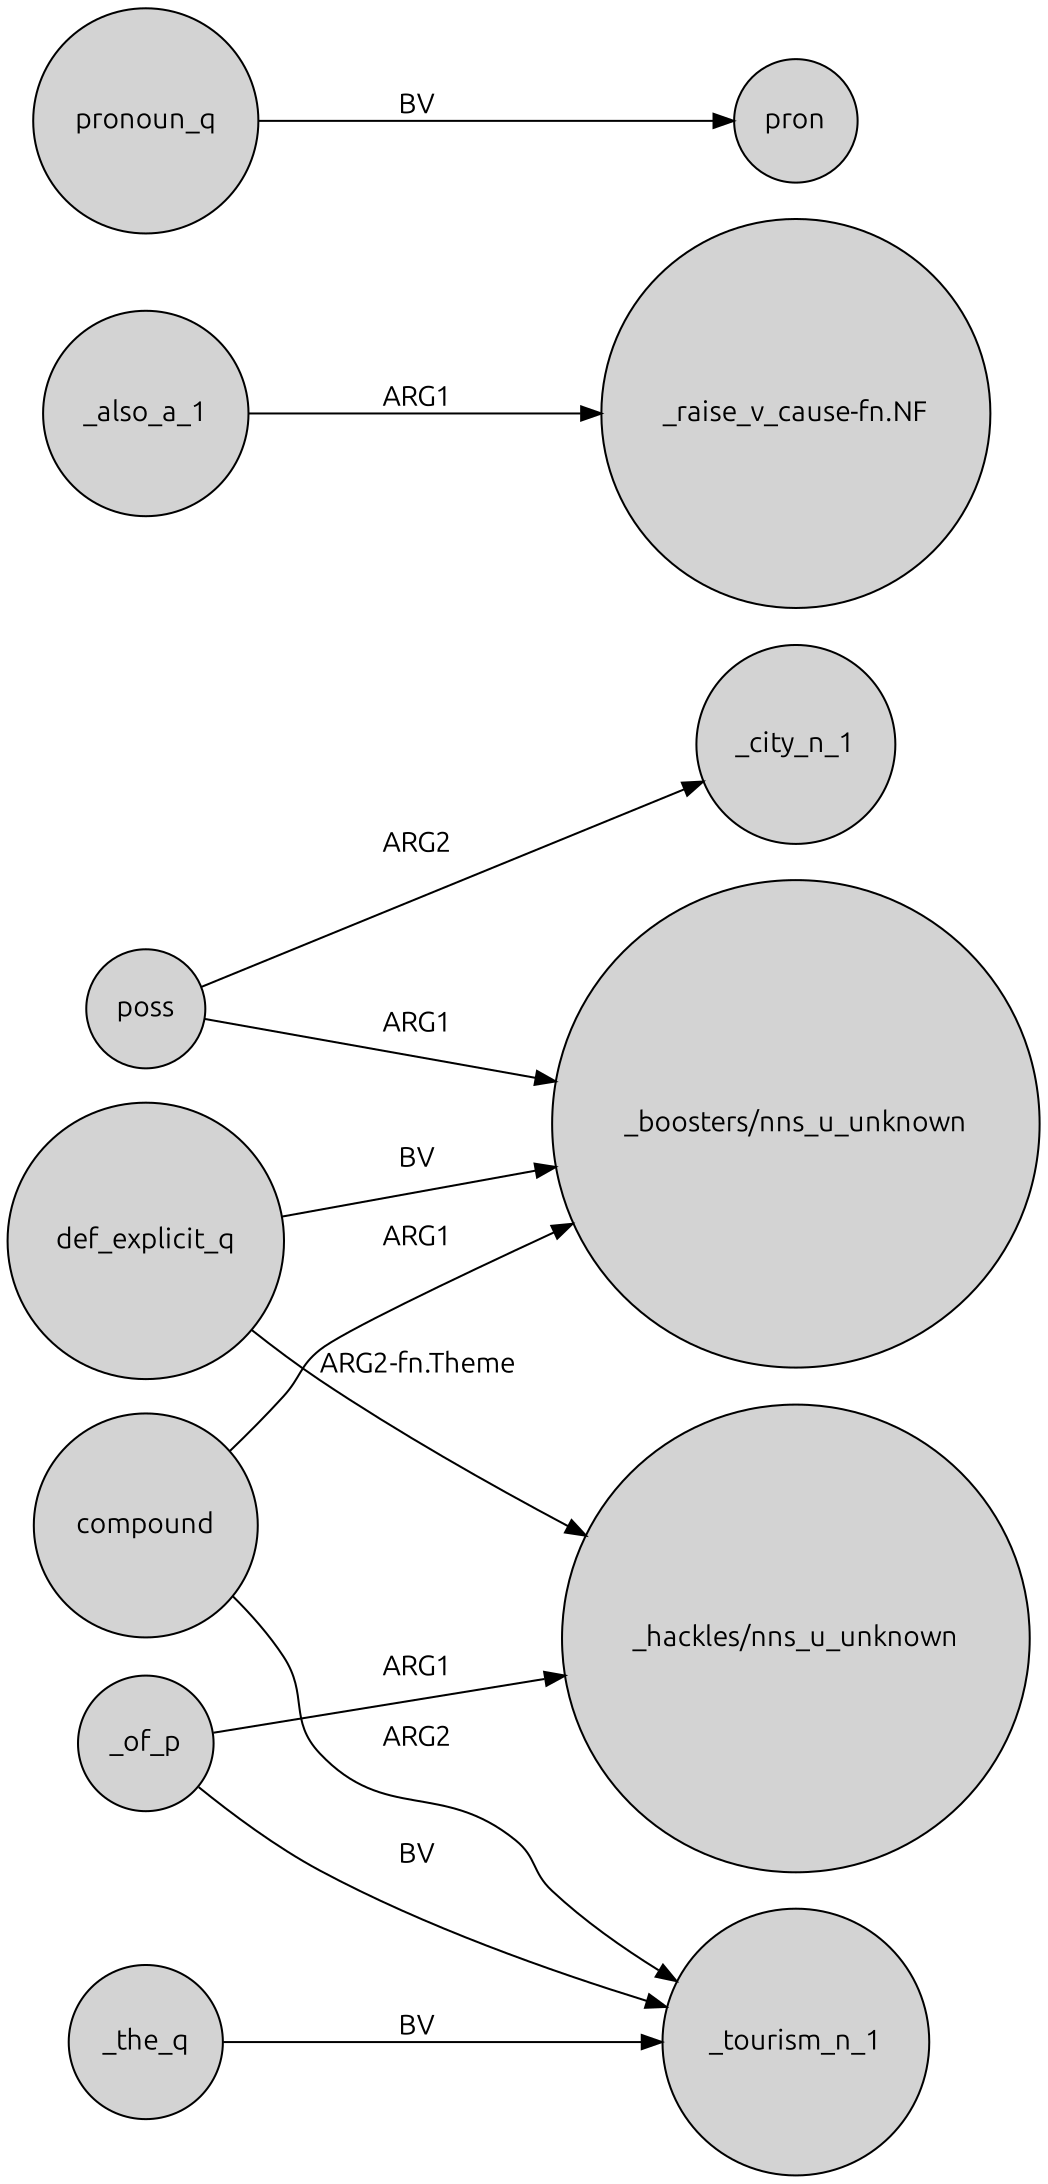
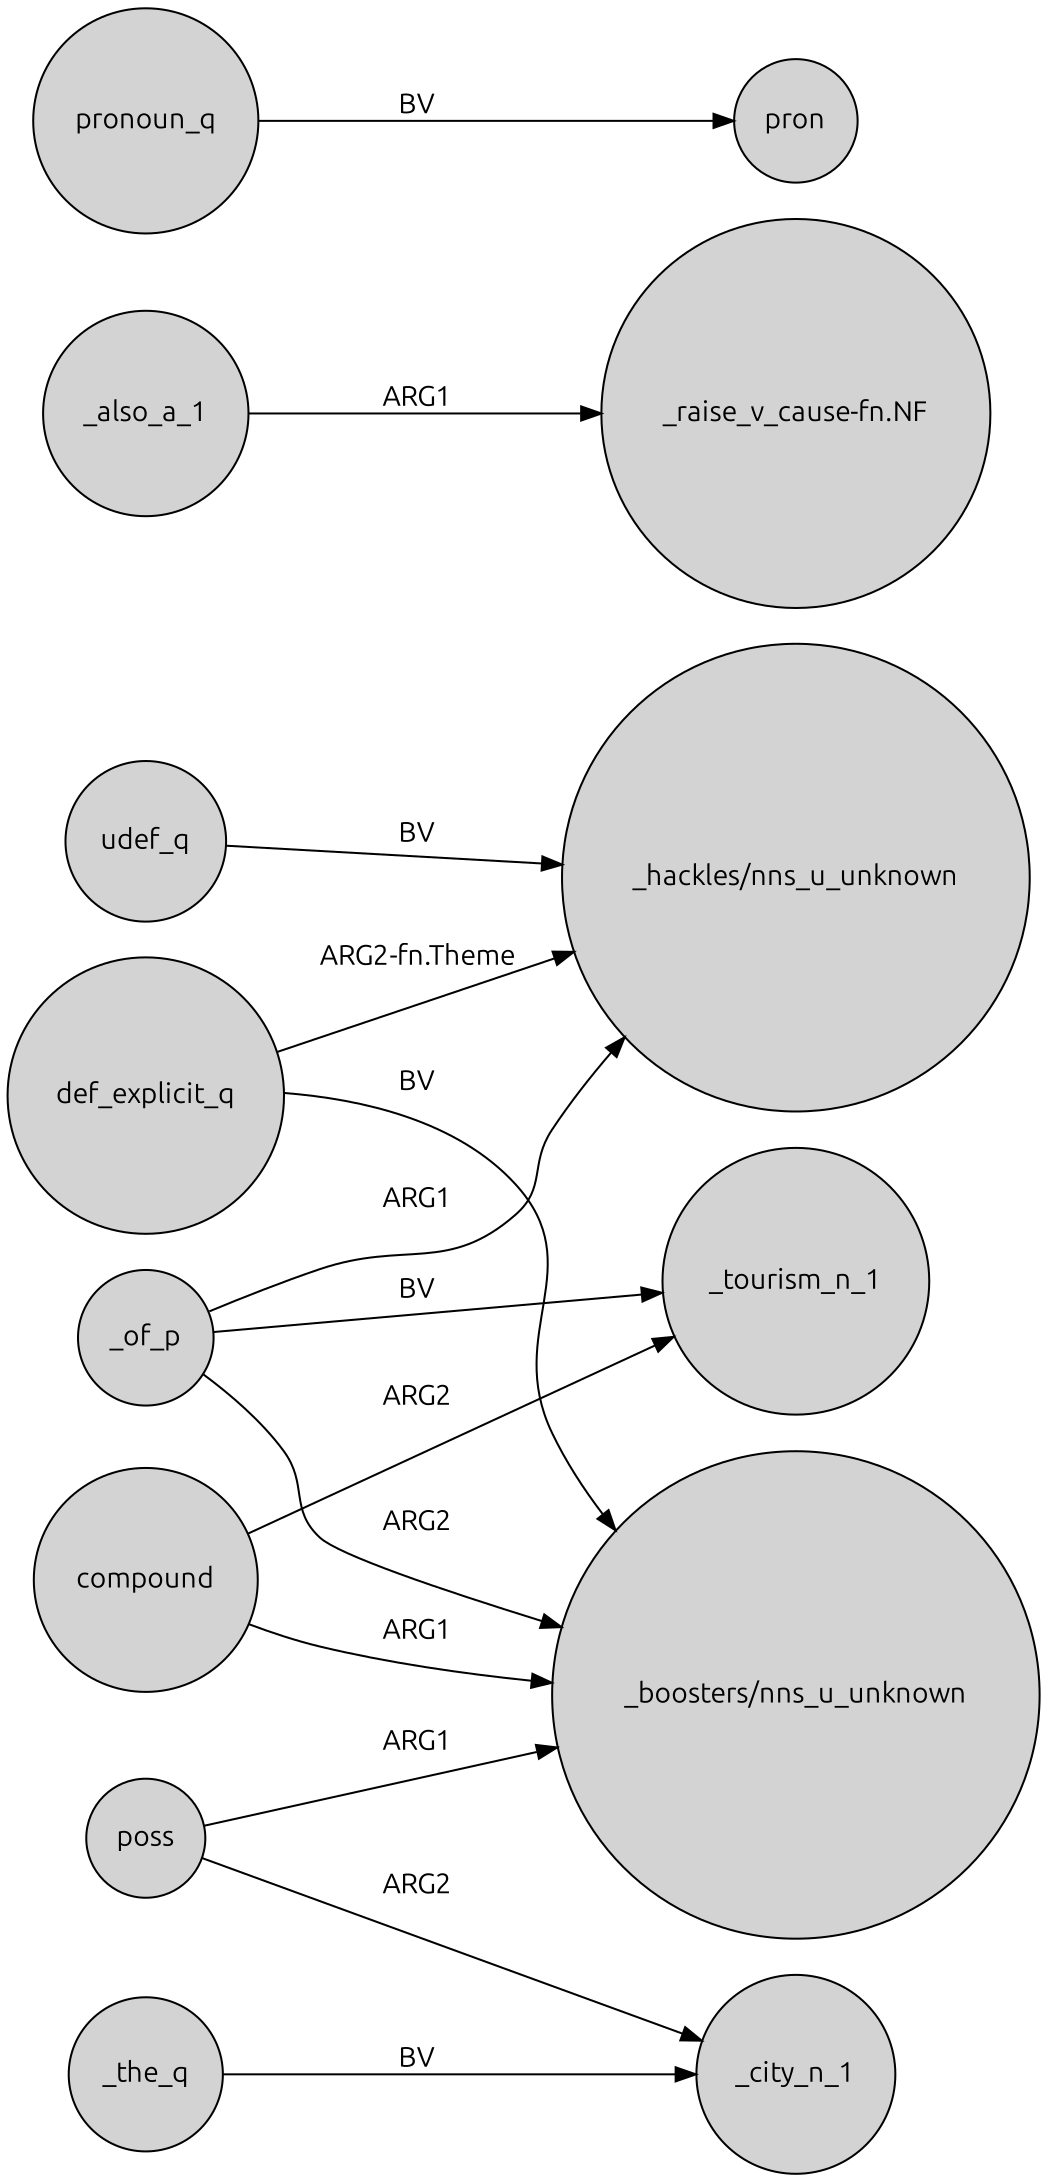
none -> (146, 841)
none -> (333, 1546)
(432, 2042) -> (449, 2074)
